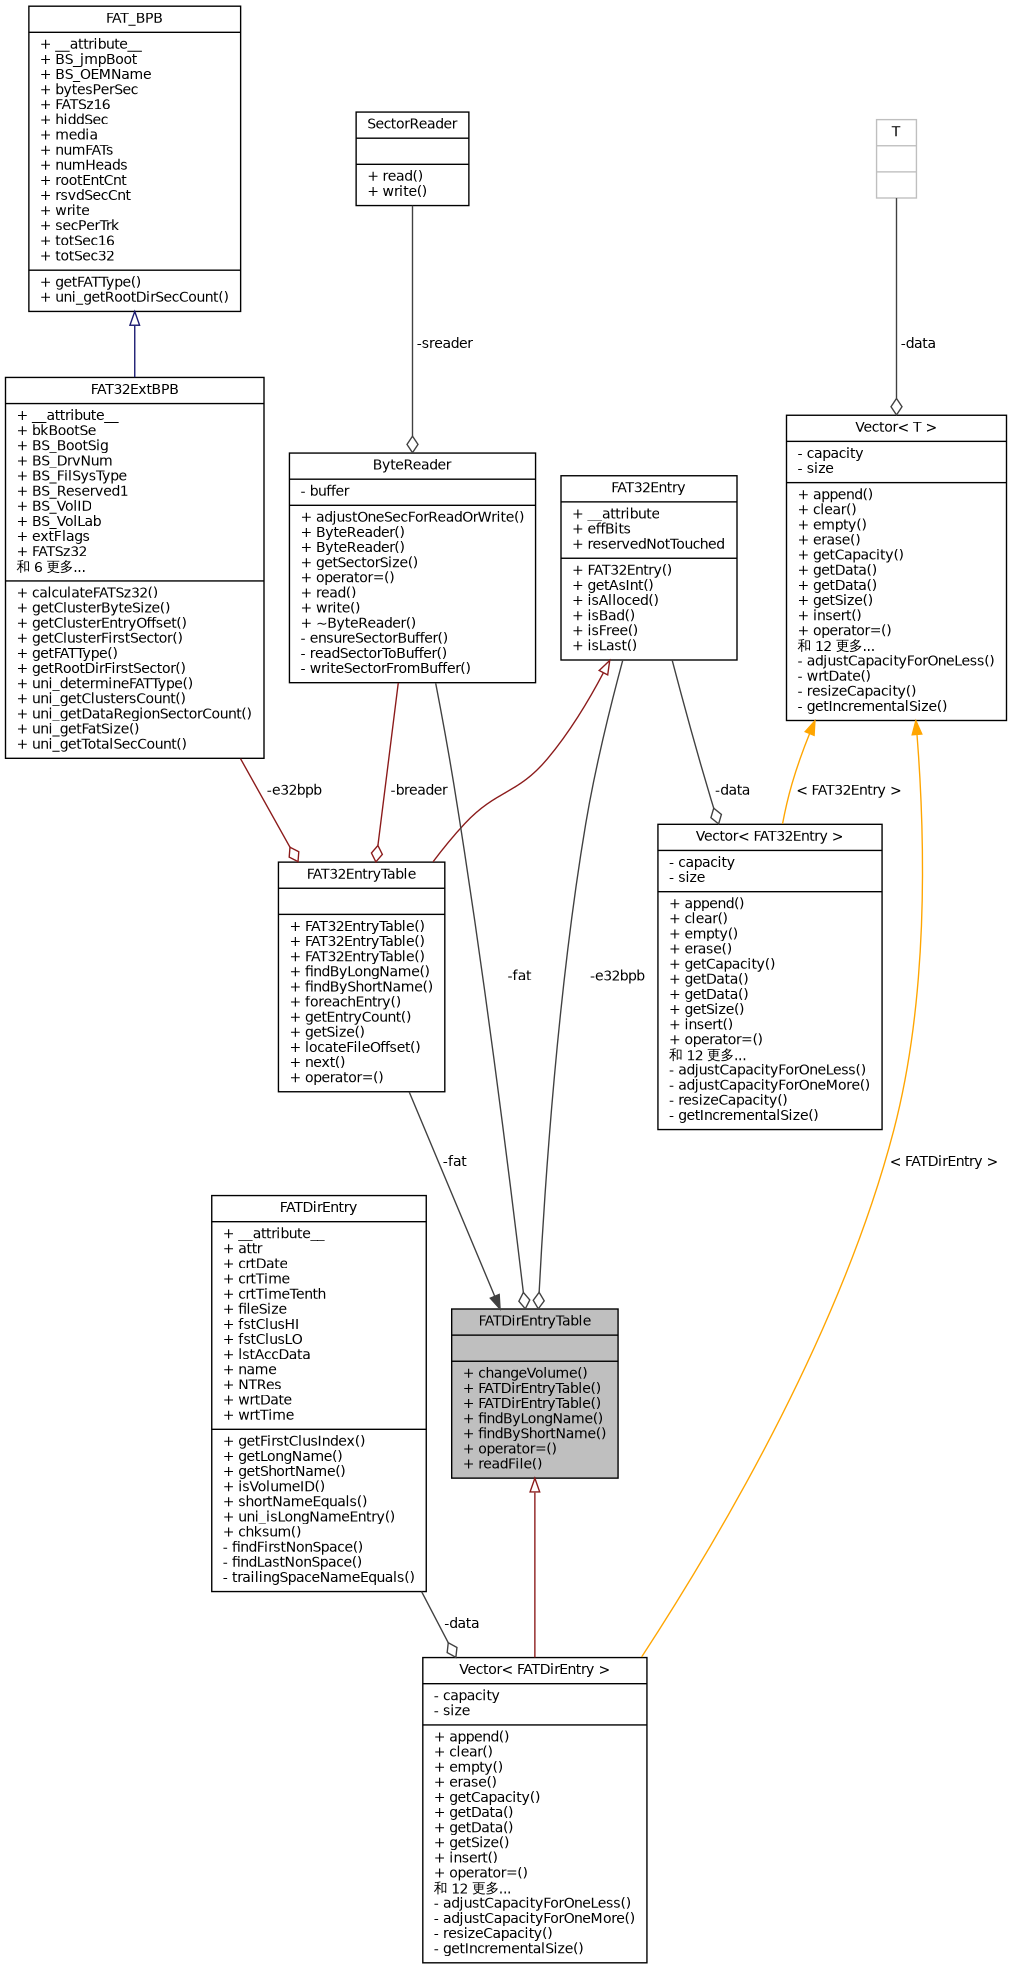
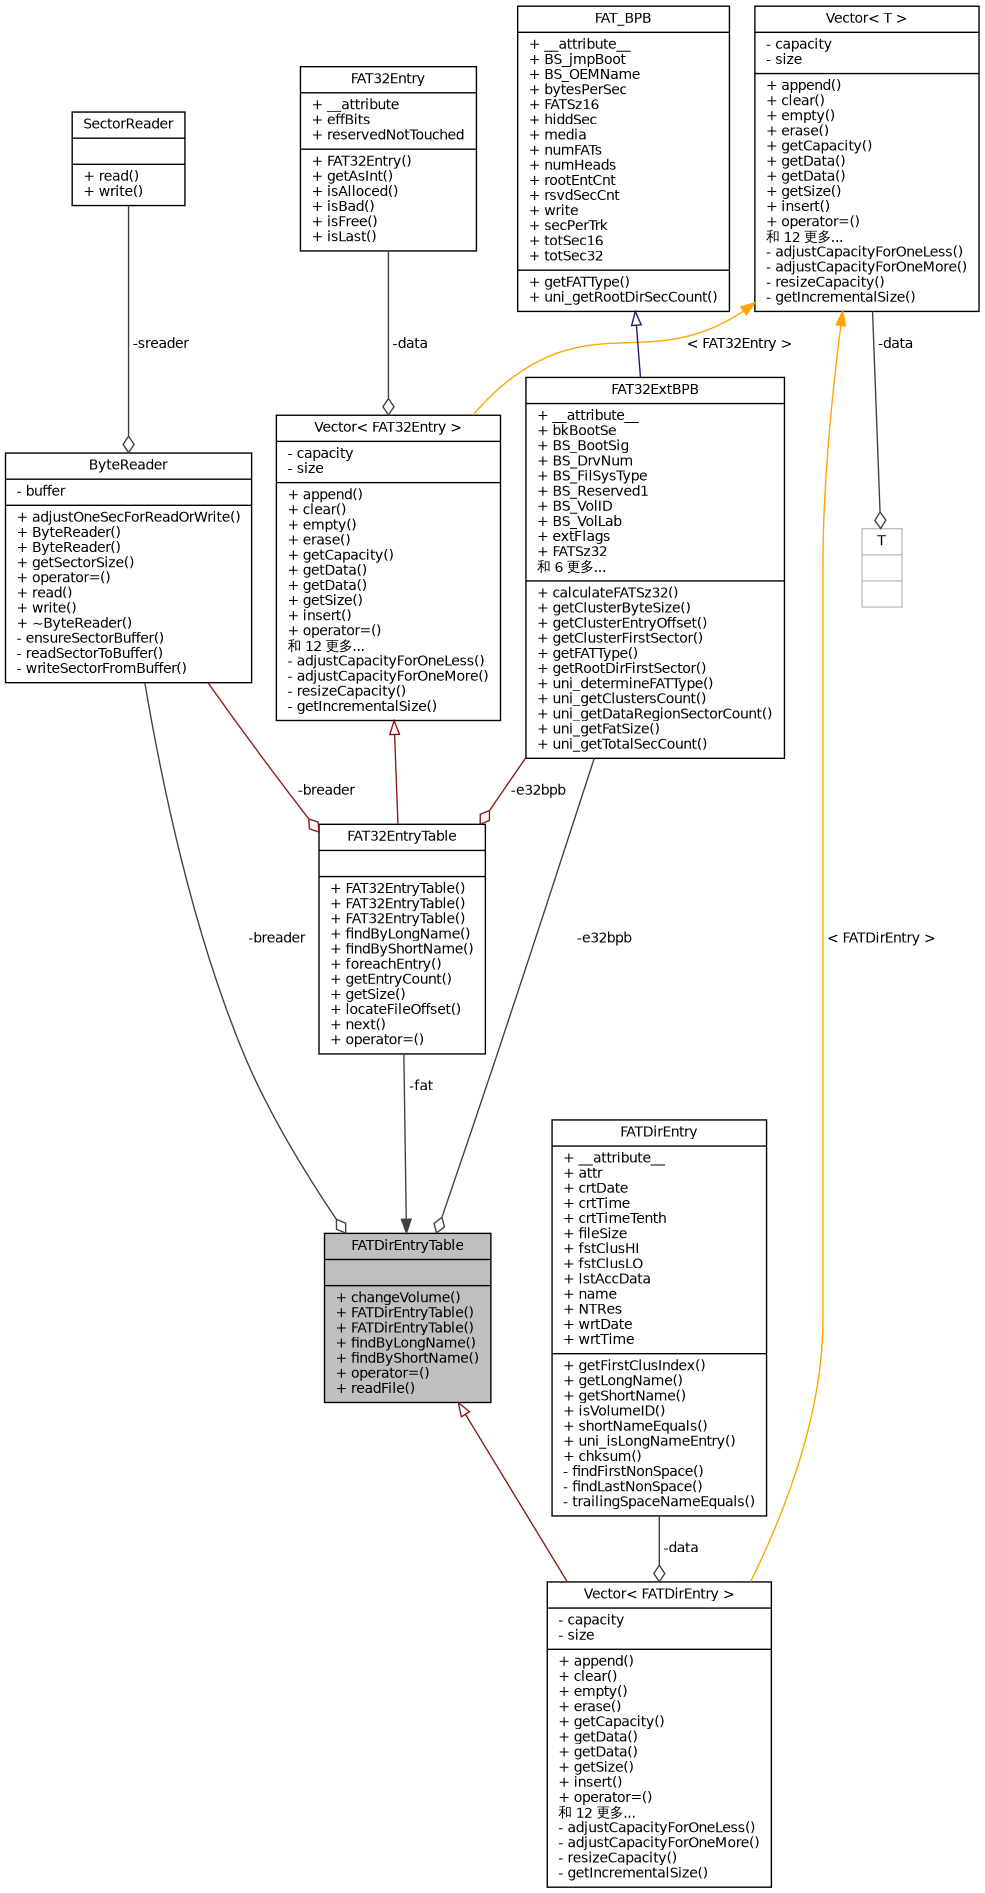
(896, 298) -> (876, 412)
(835, 676) -> (867, 267)
(529, 777) -> (396, 779)
(565, 974) -> (519, 988)
(518, 977) -> (275, 939)
